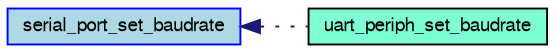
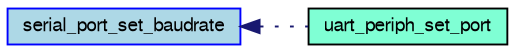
(428, 27) -> (408, 27)
